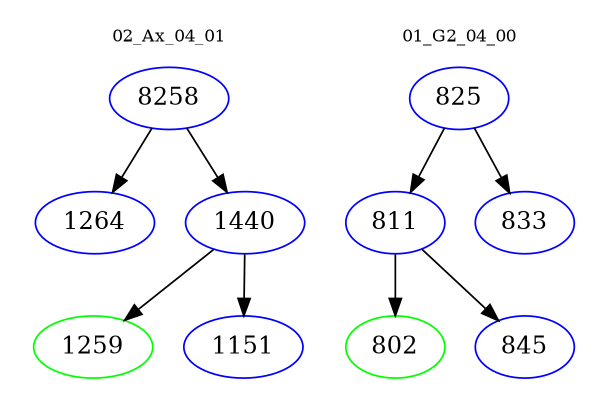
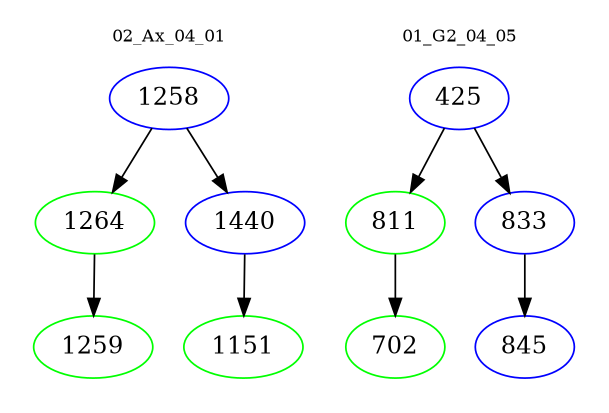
(460, 37) -> (460, 37)
(169, 98) -> (169, 98)
(459, 98) -> (459, 98)
(95, 223) -> (95, 223)
(395, 223) -> (395, 223)
(176, 279) -> (94, 276)
(454, 279) -> (525, 276)
(243, 347) -> (243, 347)
(395, 347) -> (395, 347)
